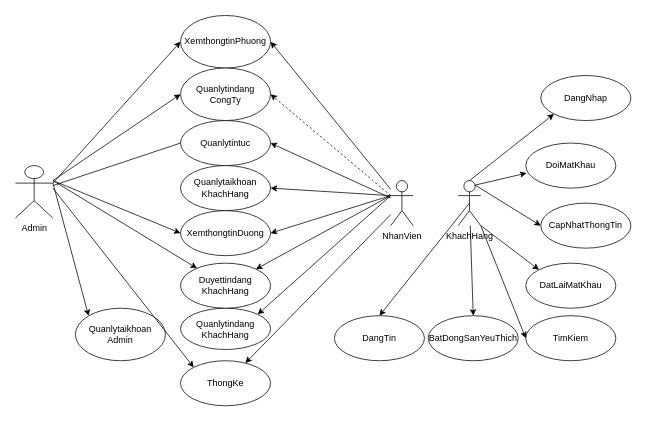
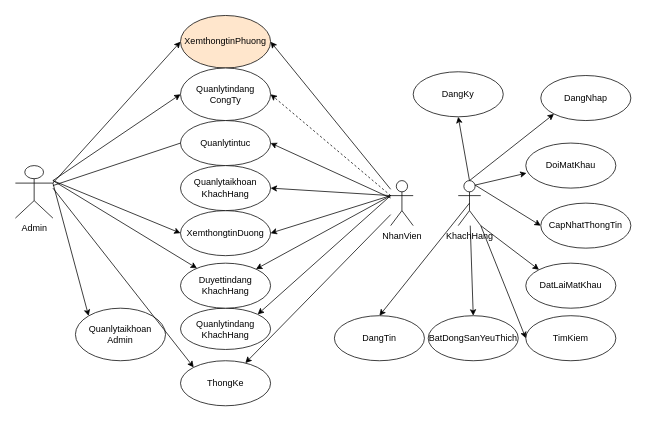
(225, 42) -> (225, 42)
none -> (458, 94)
none -> (464, 149)
